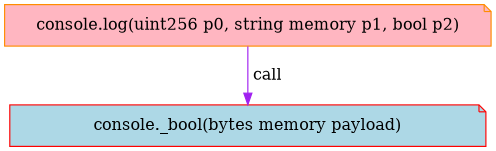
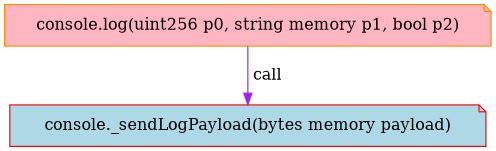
(248, 126) -> (248, 126)
